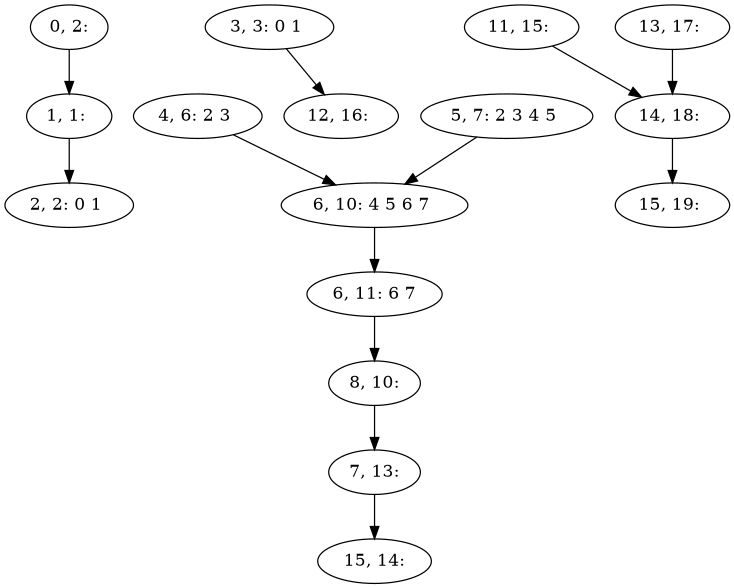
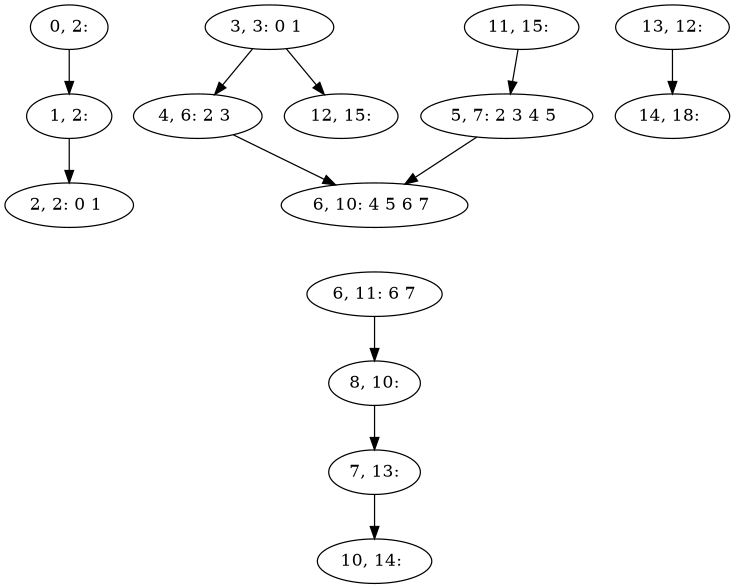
(672, 27) -> (672, 27)
none -> (238, 67)
(592, 69) -> (515, 66)
(69, 116) -> (69, 116)
(341, 116) -> (341, 116)
(672, 205) -> none
(375, 244) -> none
(375, 561) -> (375, 561)
